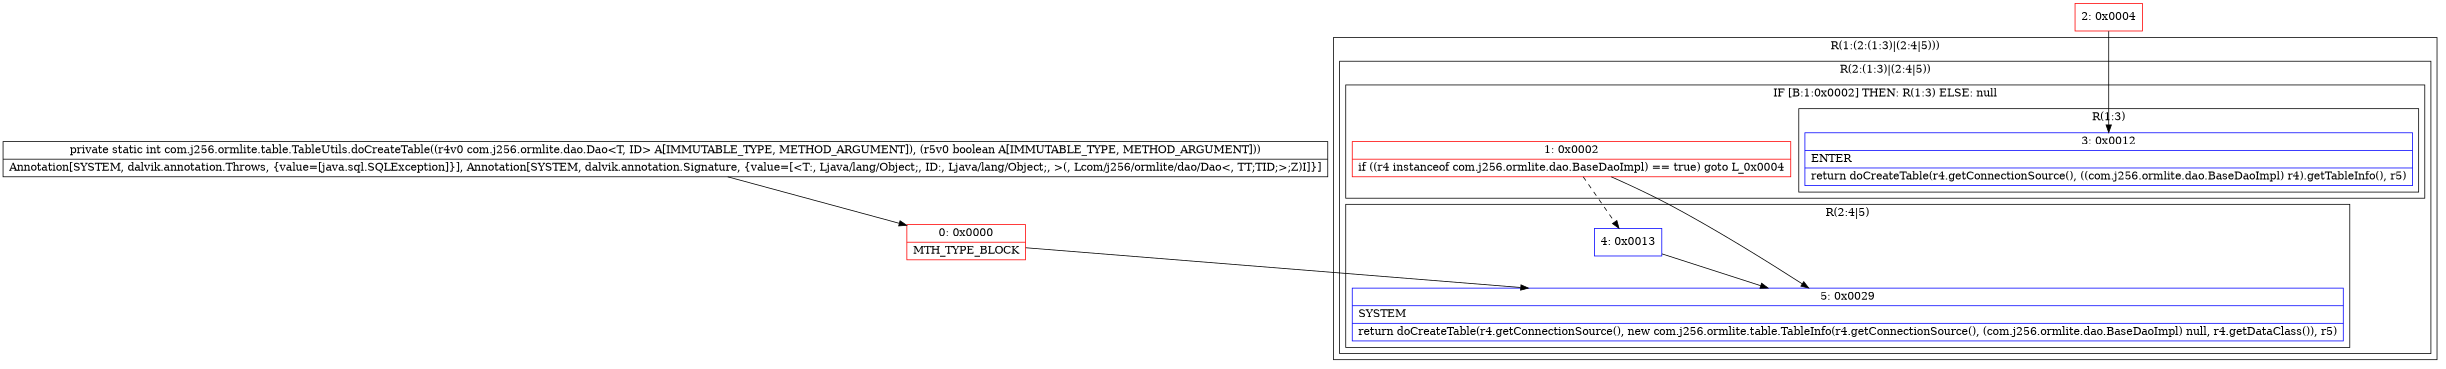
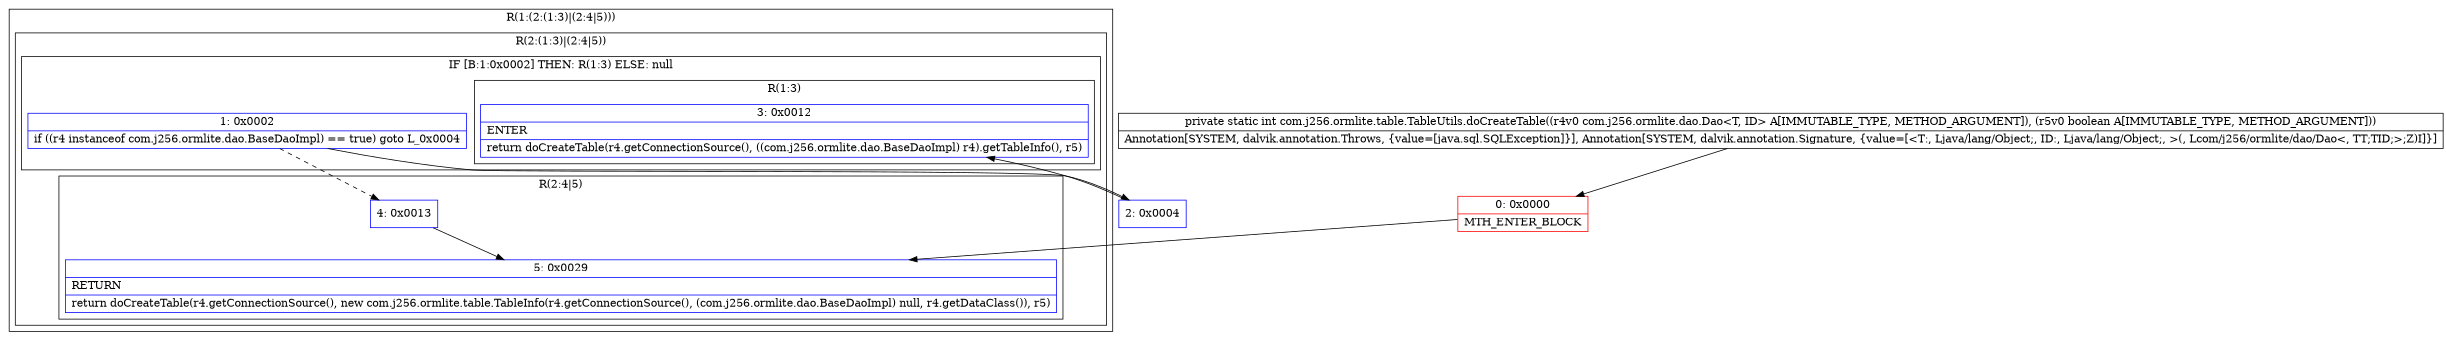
(2109, 17) -> (1153, 214)
(1571, 159) -> (247, 131)
(1709, 227) -> (726, 171)
(966, 251) -> (1523, 222)
(1382, 314) -> (96, 286)
